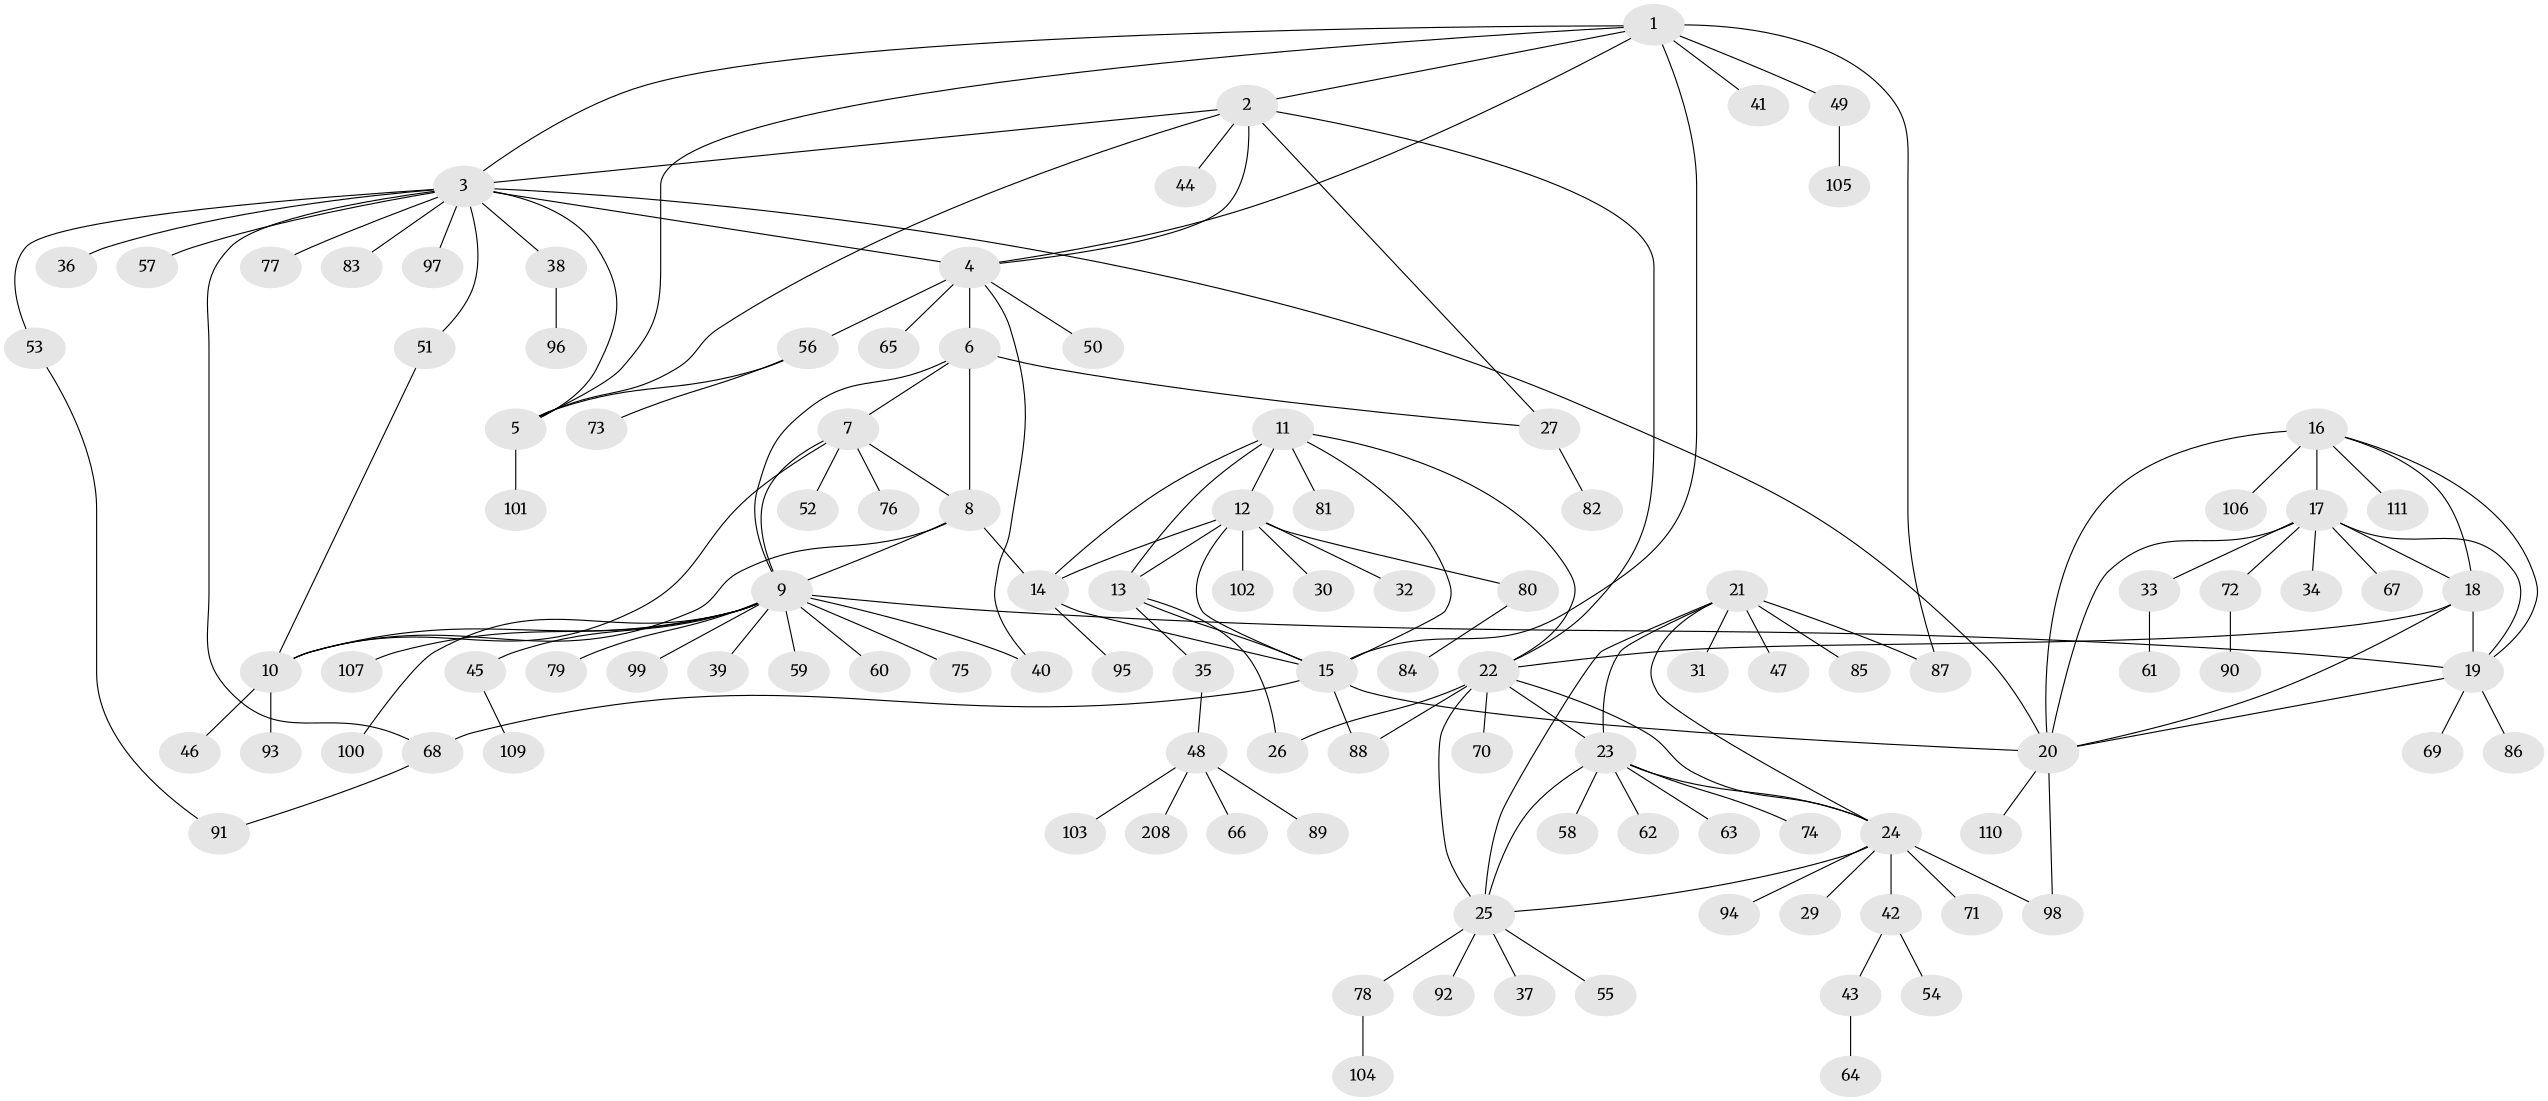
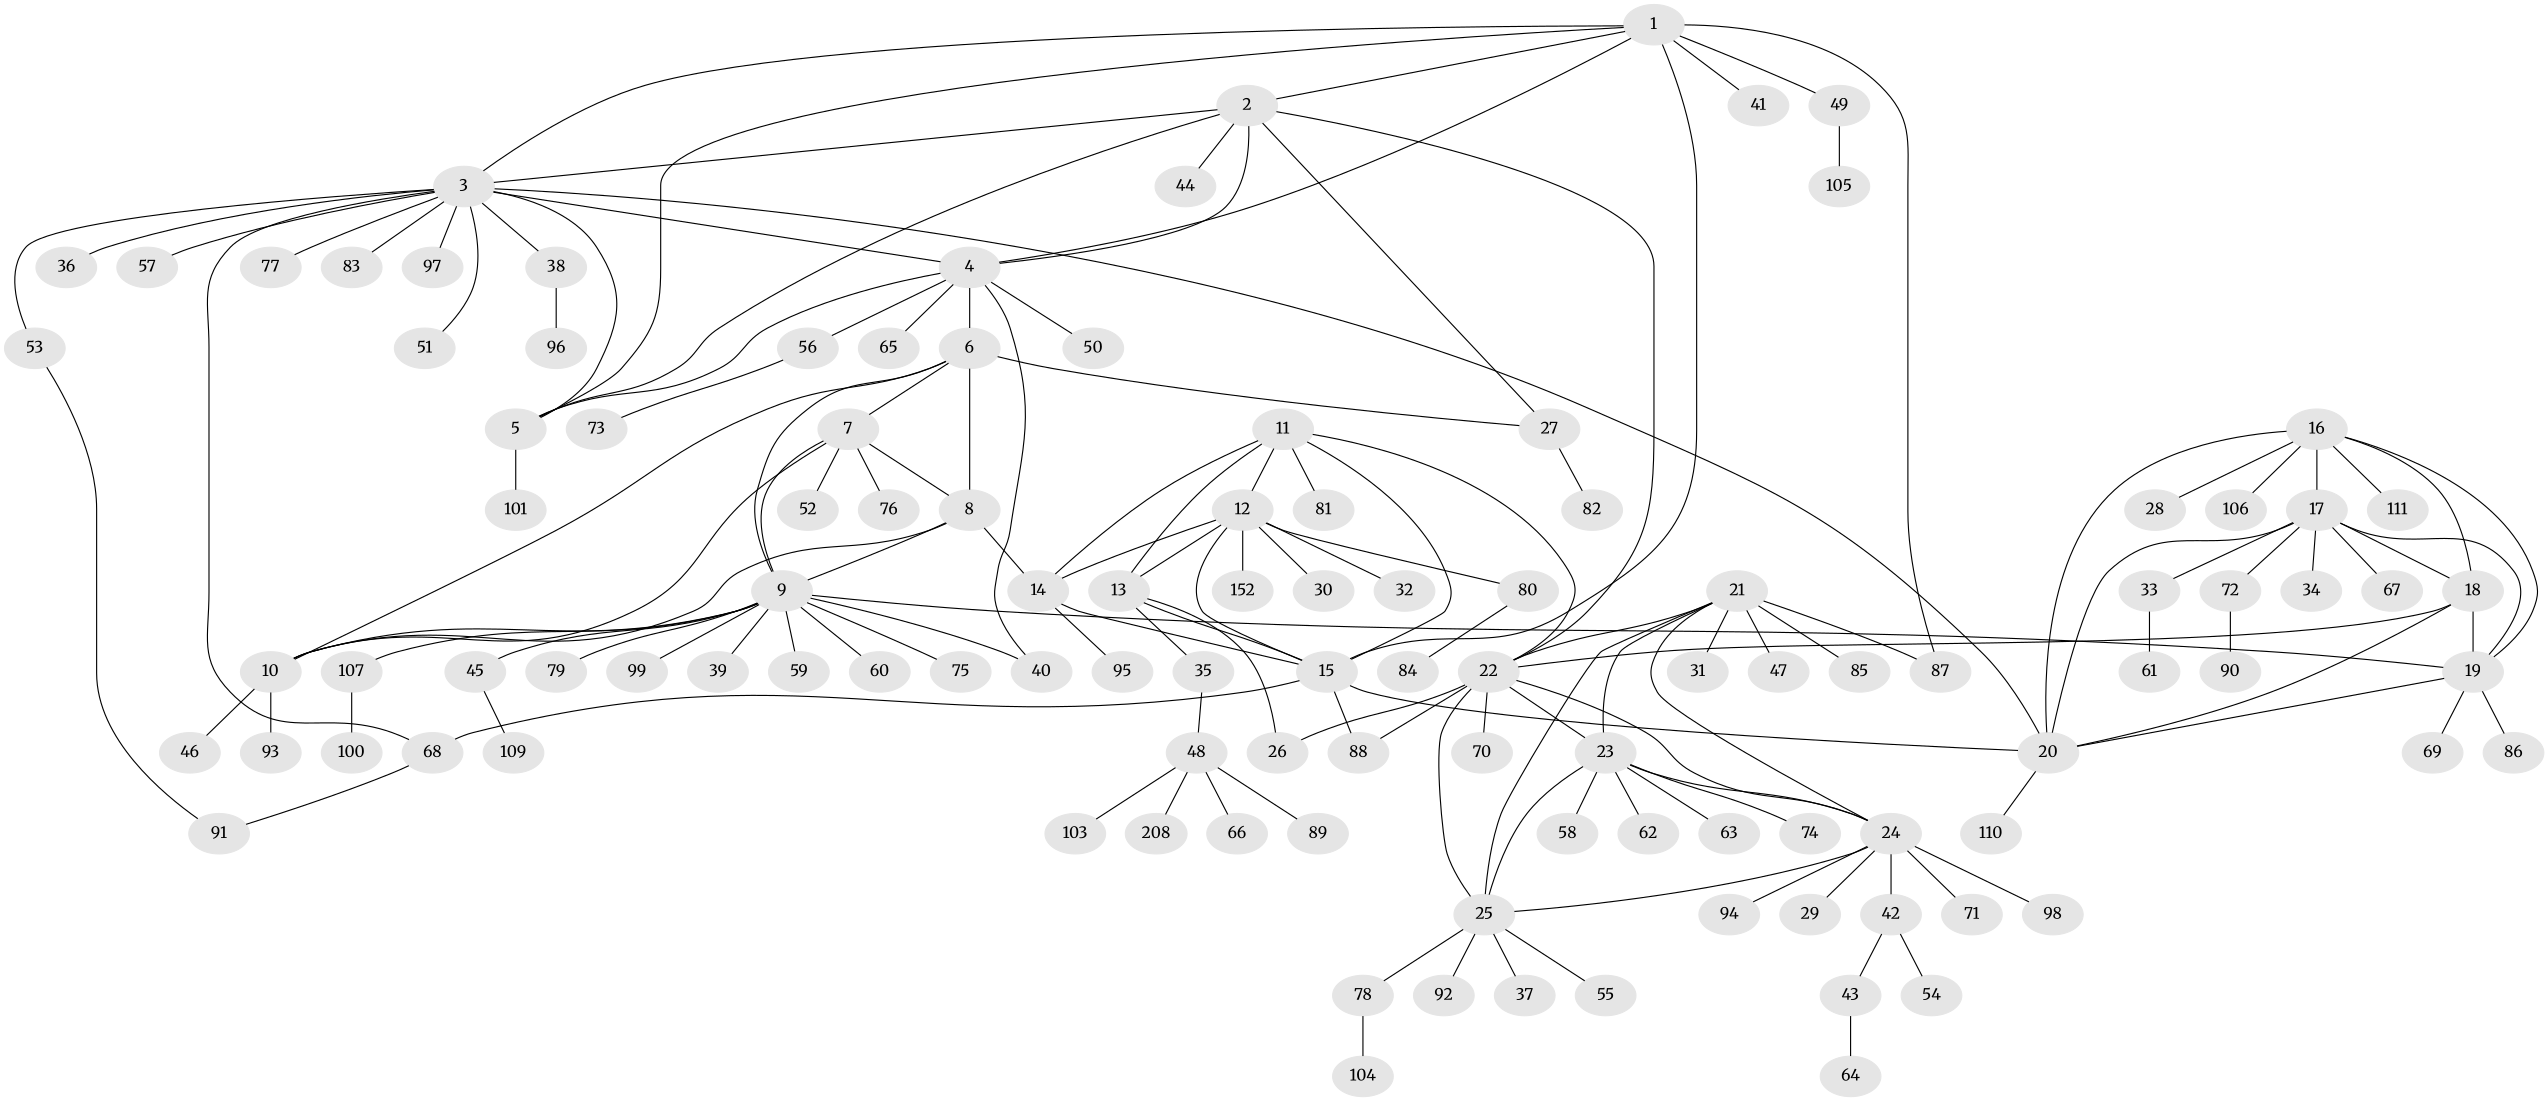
(661, 388) -> (742, 350)
(348, 510) -> (616, 495)
none -> (2155, 510)
(1243, 591) -> (1243, 591)
(540, 620) -> (352, 712)
none -> (1583, 638)
(2051, 834) -> none
